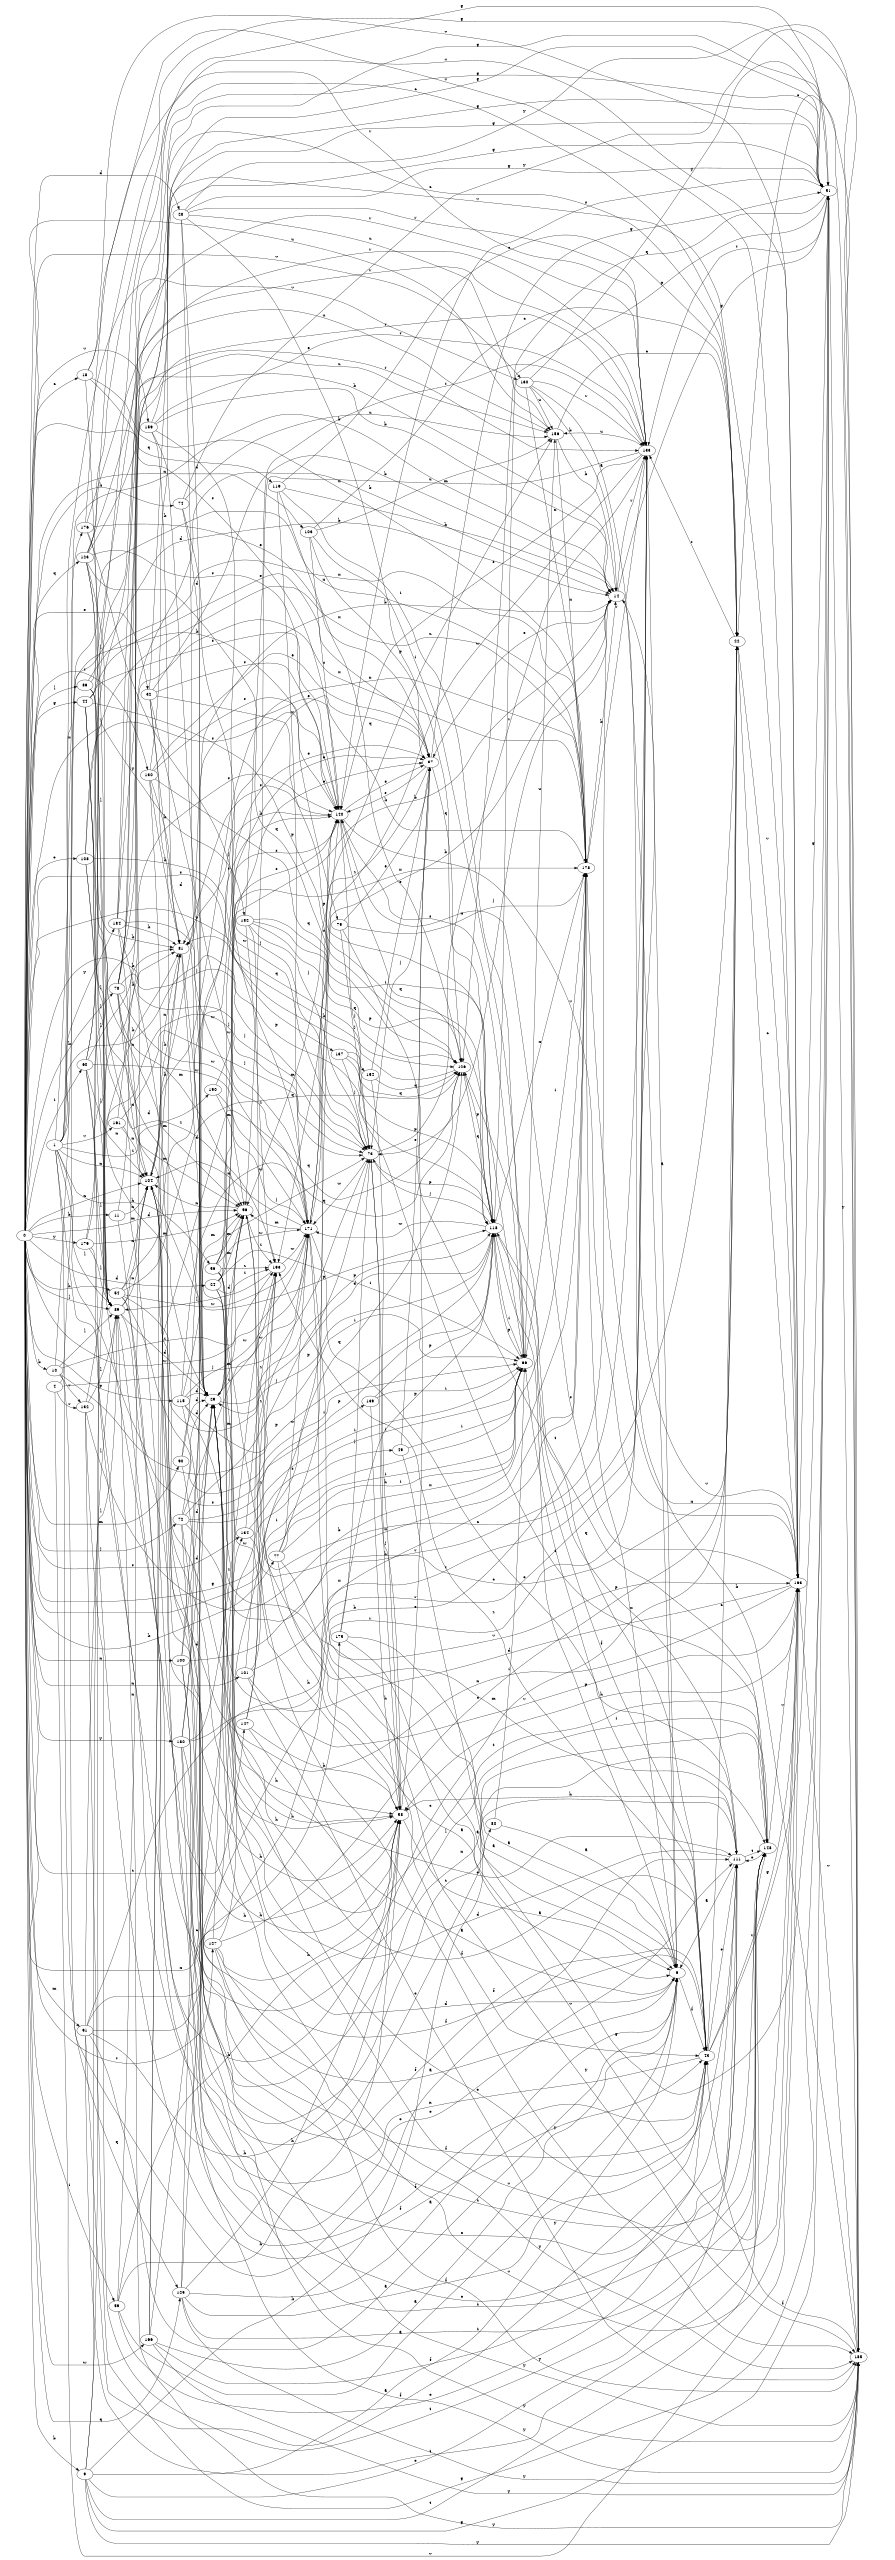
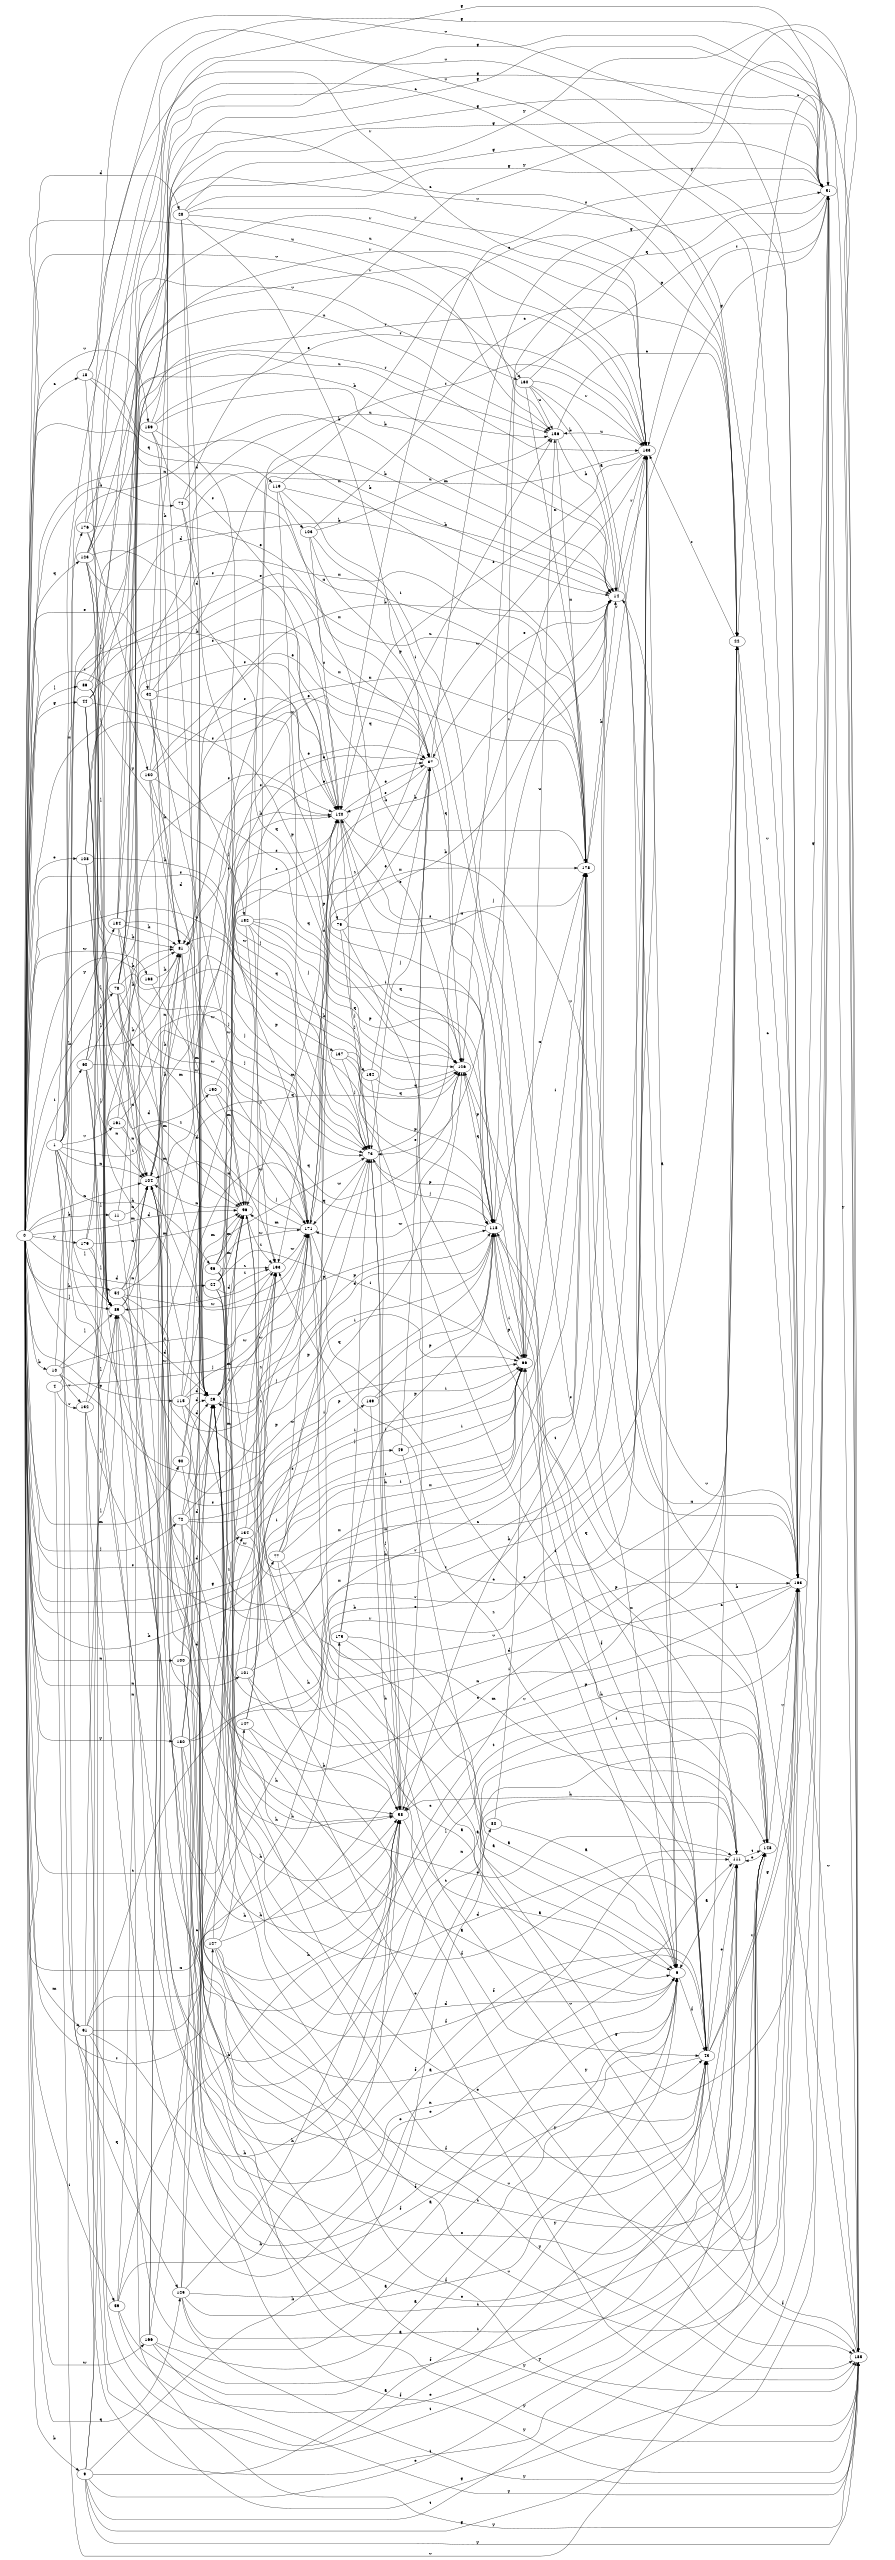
none -> (149, 979)
none -> (597, 1222)
(340, 1530) -> (340, 1530)
